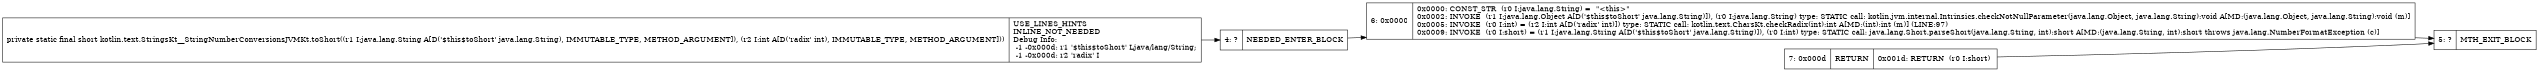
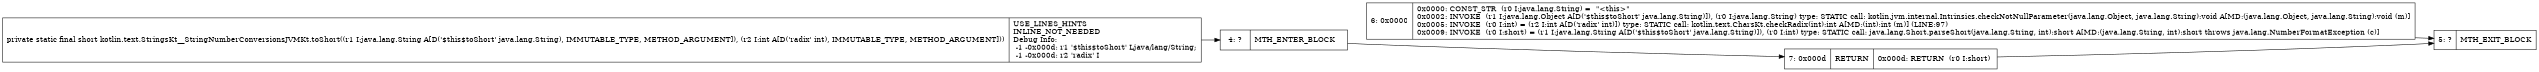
(1354, 38) -> (1563, 51)
(1295, 40) -> (1295, 40)
(1935, 59) -> (1935, 59)
